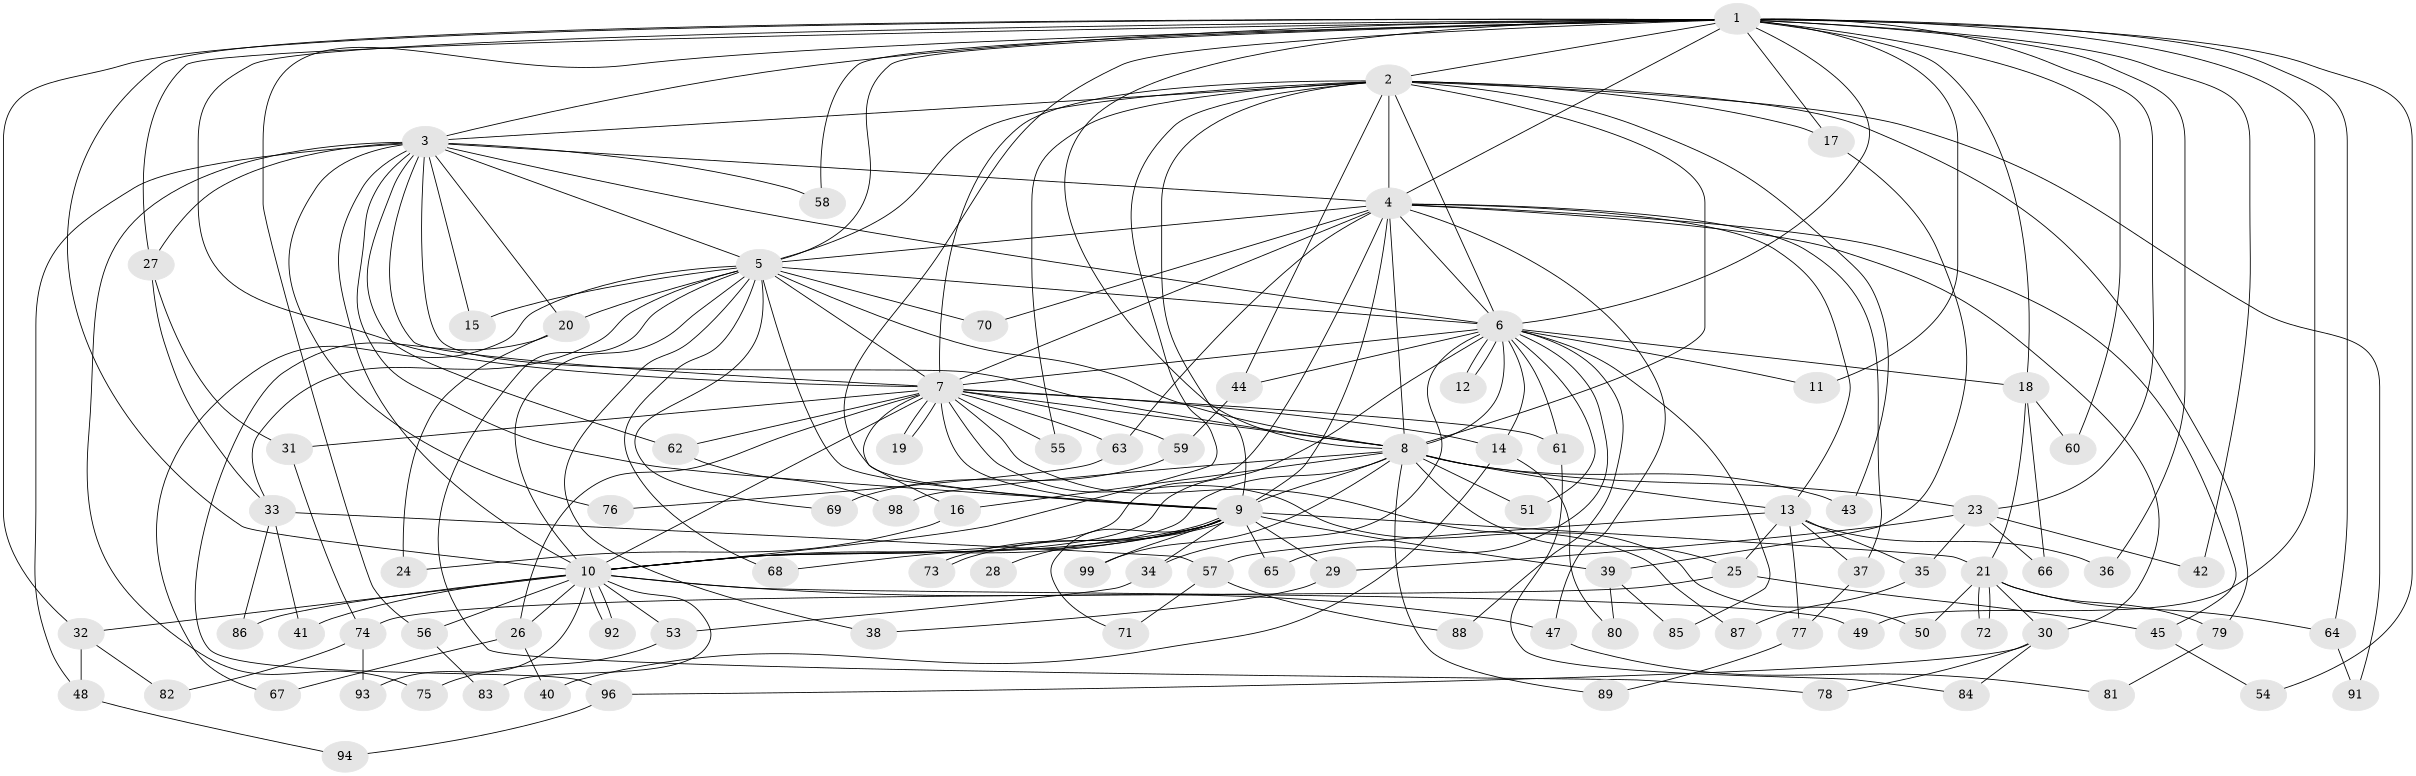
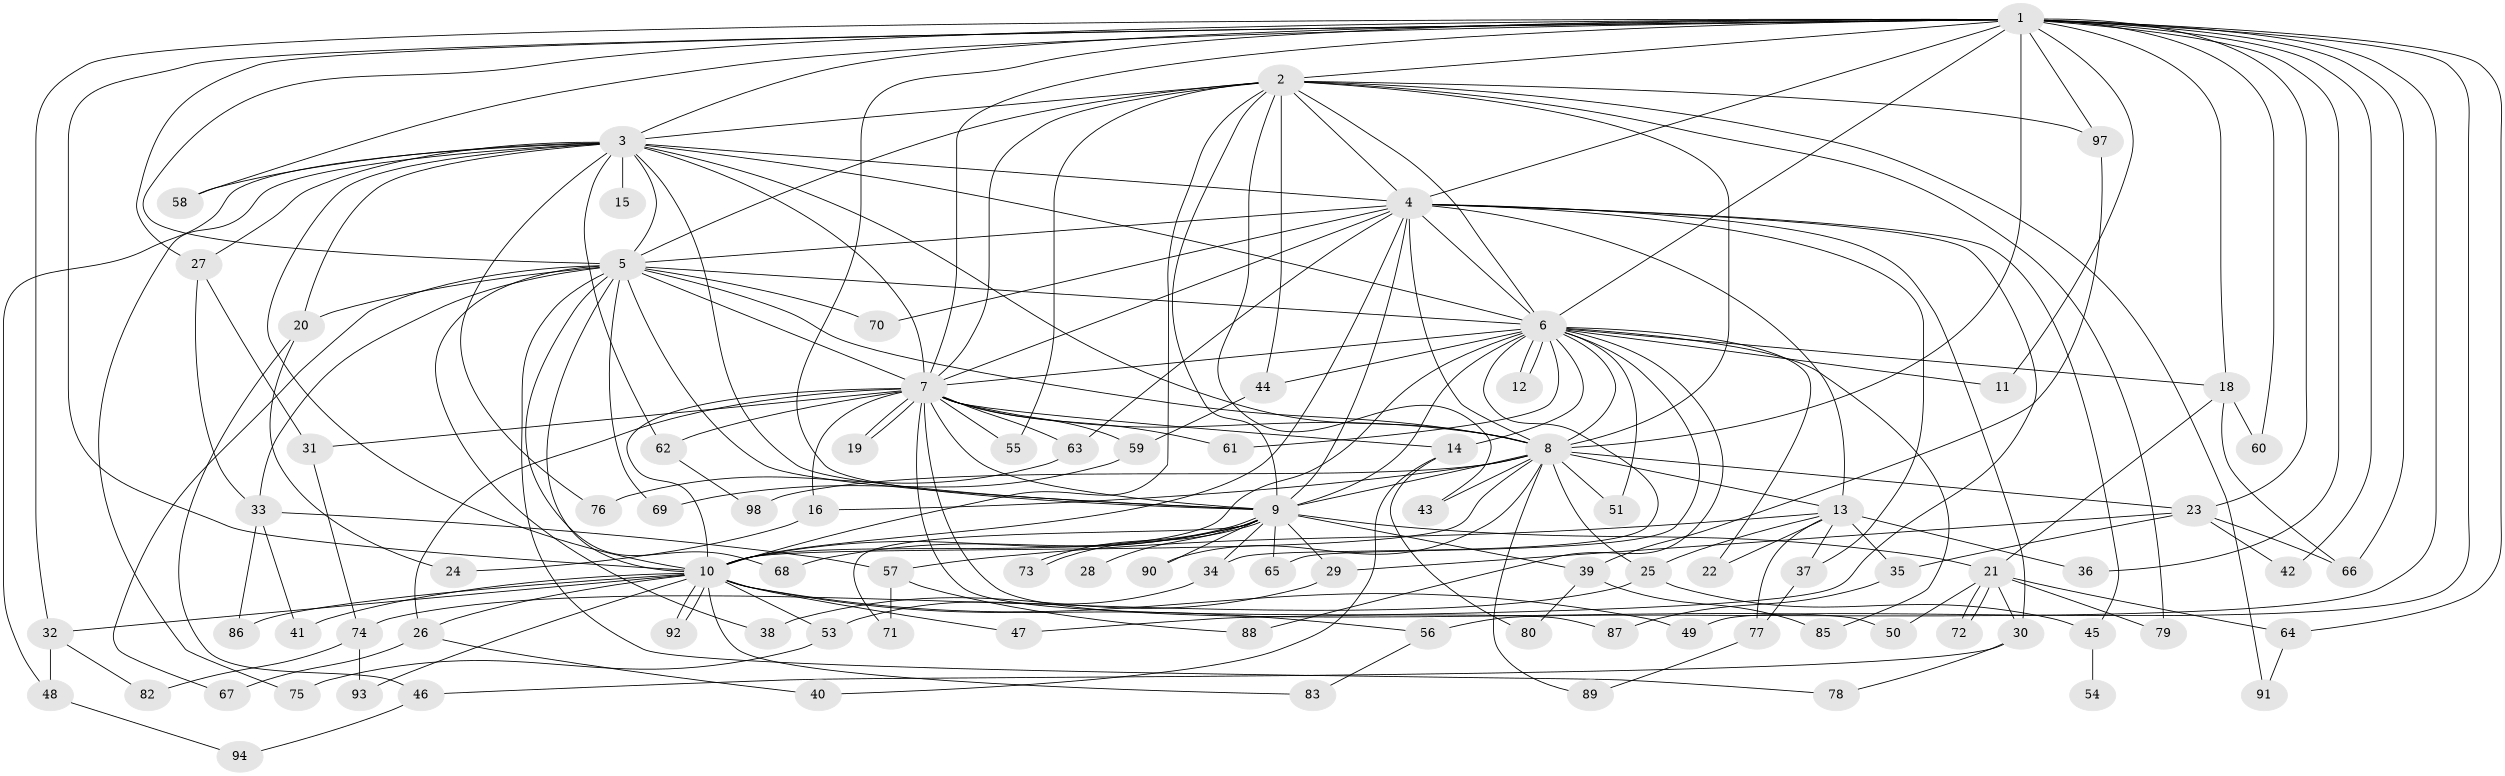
(2401, 105) -> (2404, 150)
(1831, 142) -> (2100, 142)
(613, 287) -> none
none -> (1426, 417)
(1087, 572) -> (1150, 572)
none -> (1710, 572)
(609, 695) -> (421, 695)
(1966, 695) -> none
(2112, 695) -> none
